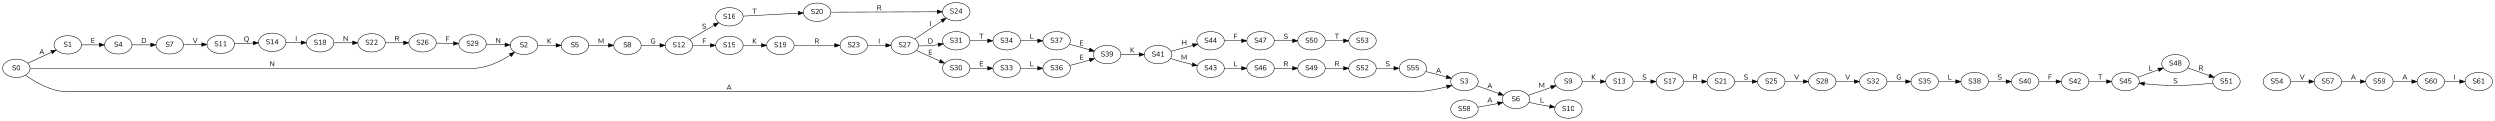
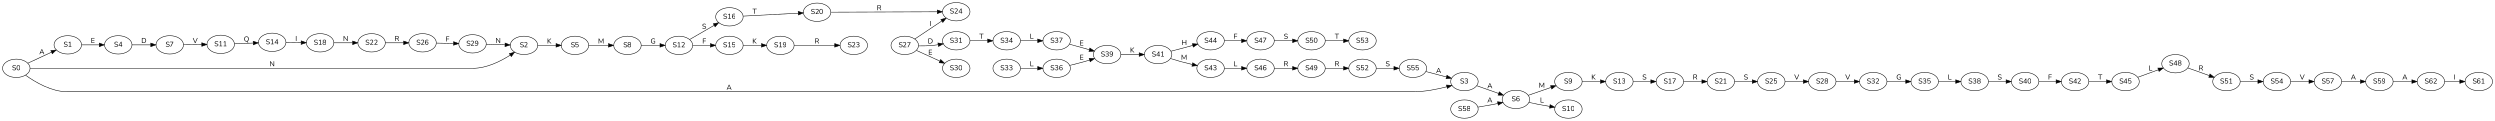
(877, 45) -> none
(979, 68) -> none
(2431, 82) -> (2431, 82)
(2179, 86) -> (2249, 82)
